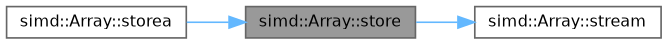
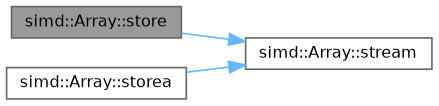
(208, 22) -> (208, 70)
